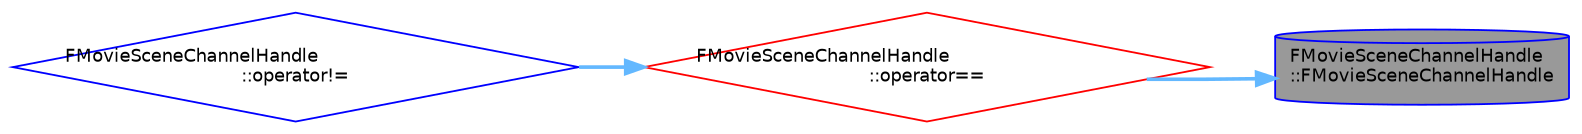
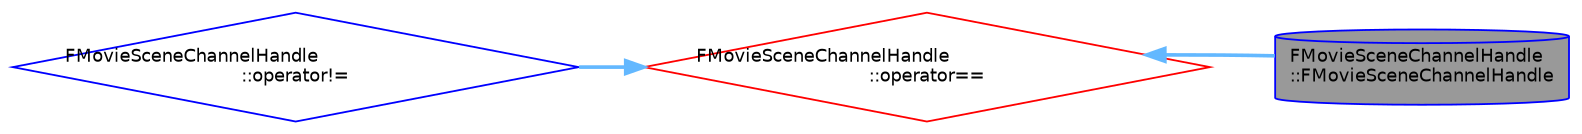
(1202, 79) -> (1220, 55)
